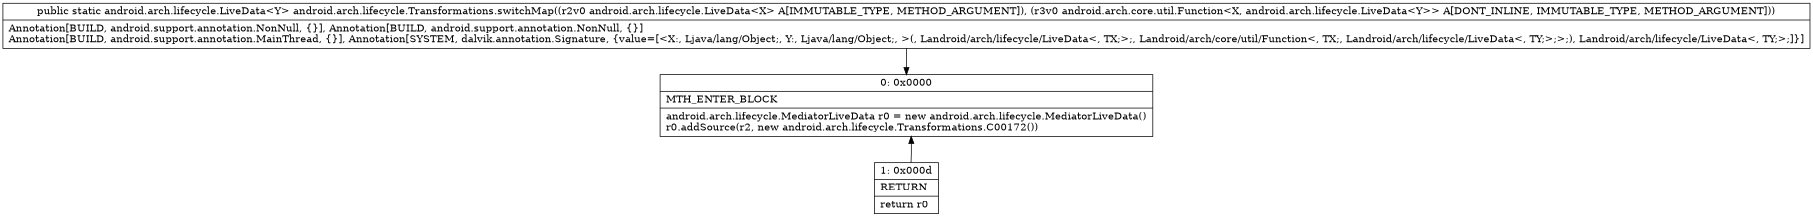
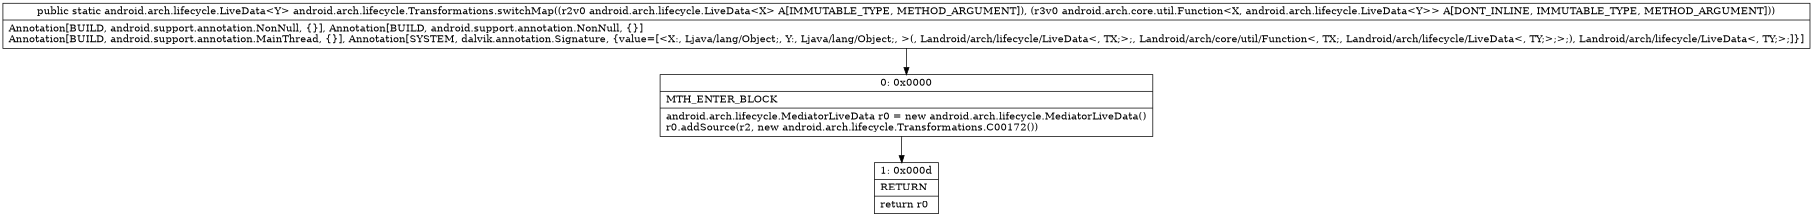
(911, 153) -> (902, 146)
